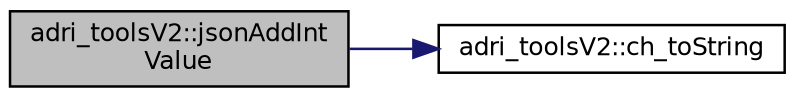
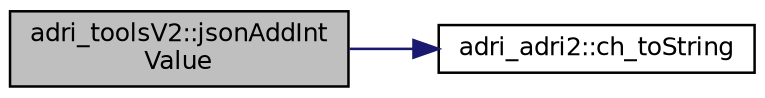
(612, 49) -> (597, 49)
